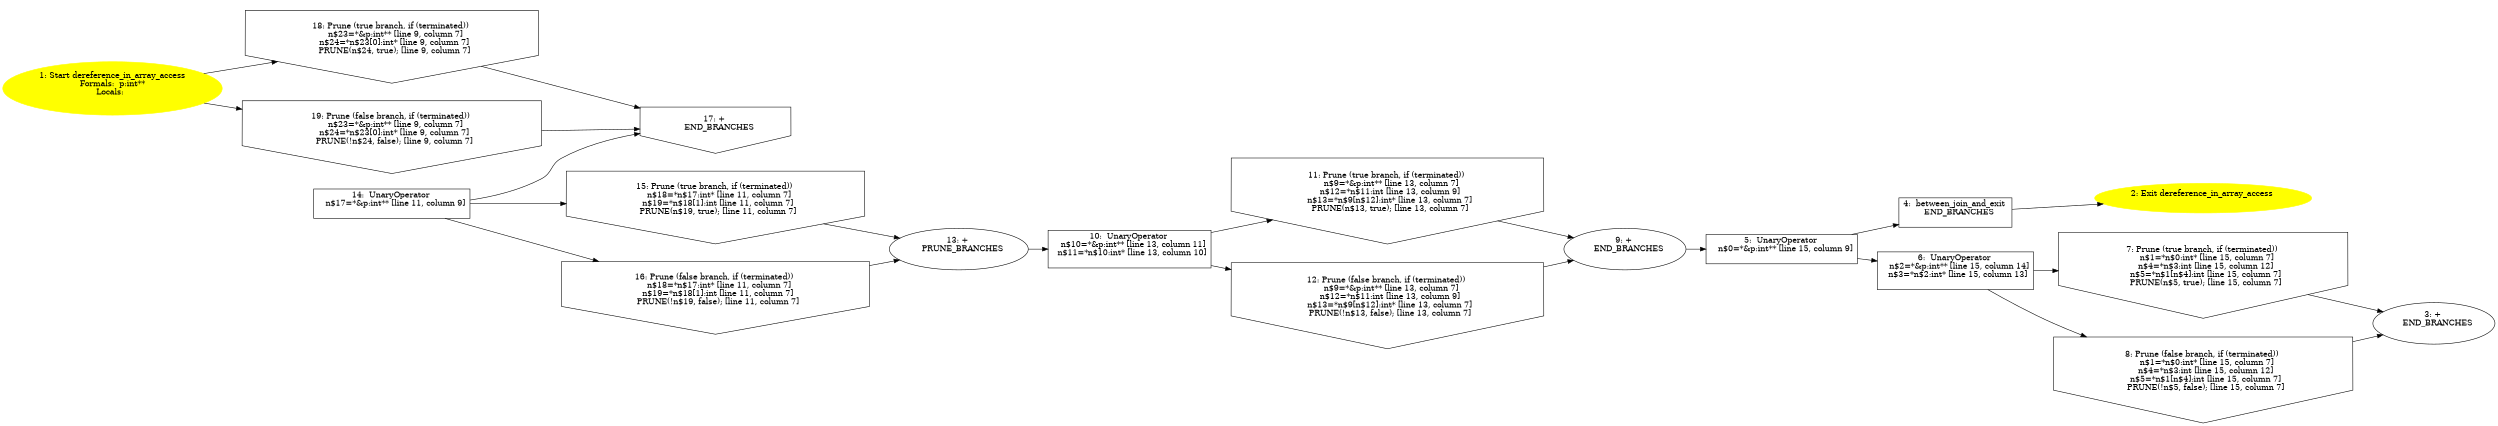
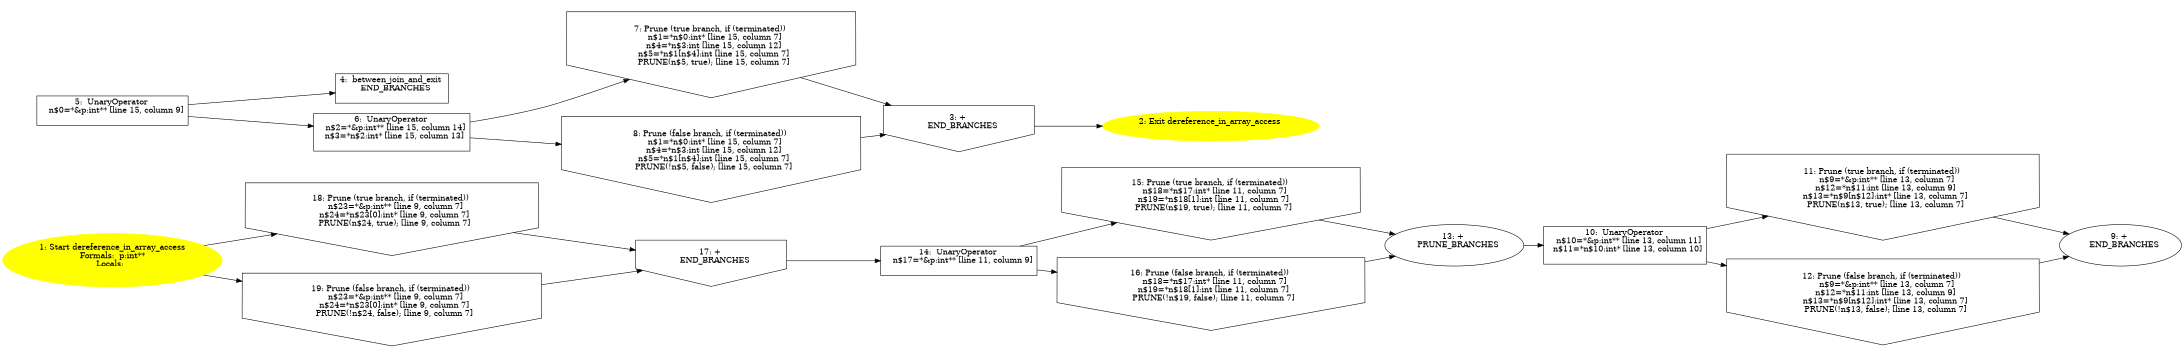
(552, 168) -> (831, 261)
(2055, 207) -> (1066, 126)
(1693, 249) -> none
(2434, 323) -> (959, 126)
